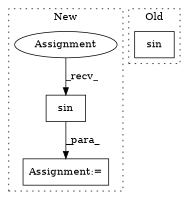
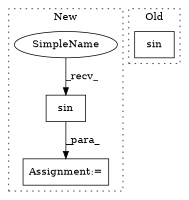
(66, 45) -> (66, 45)
